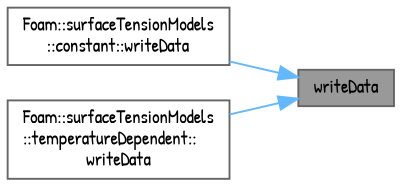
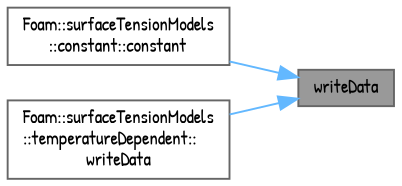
(119, 36) -> (119, 36)
